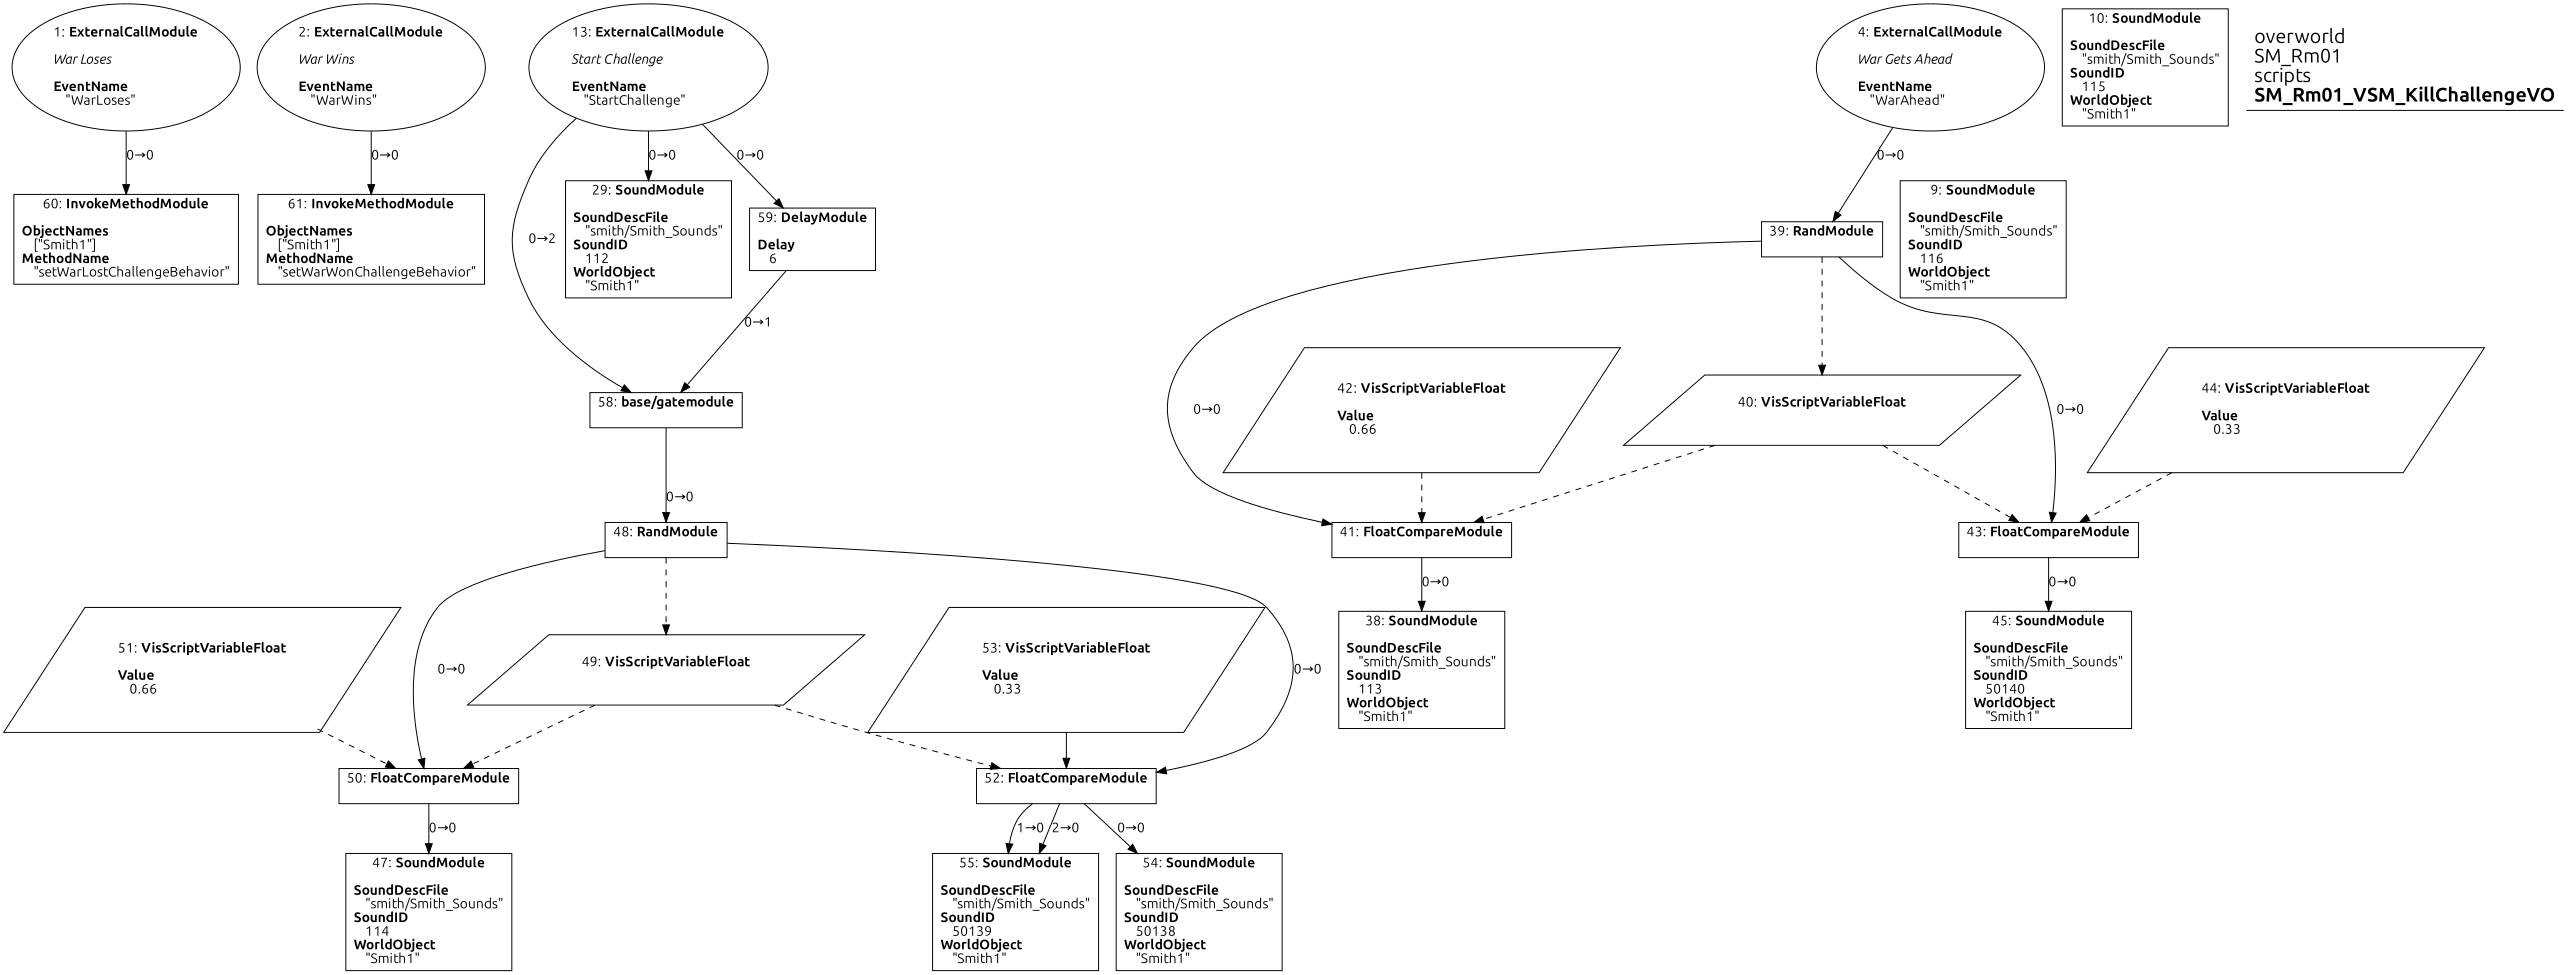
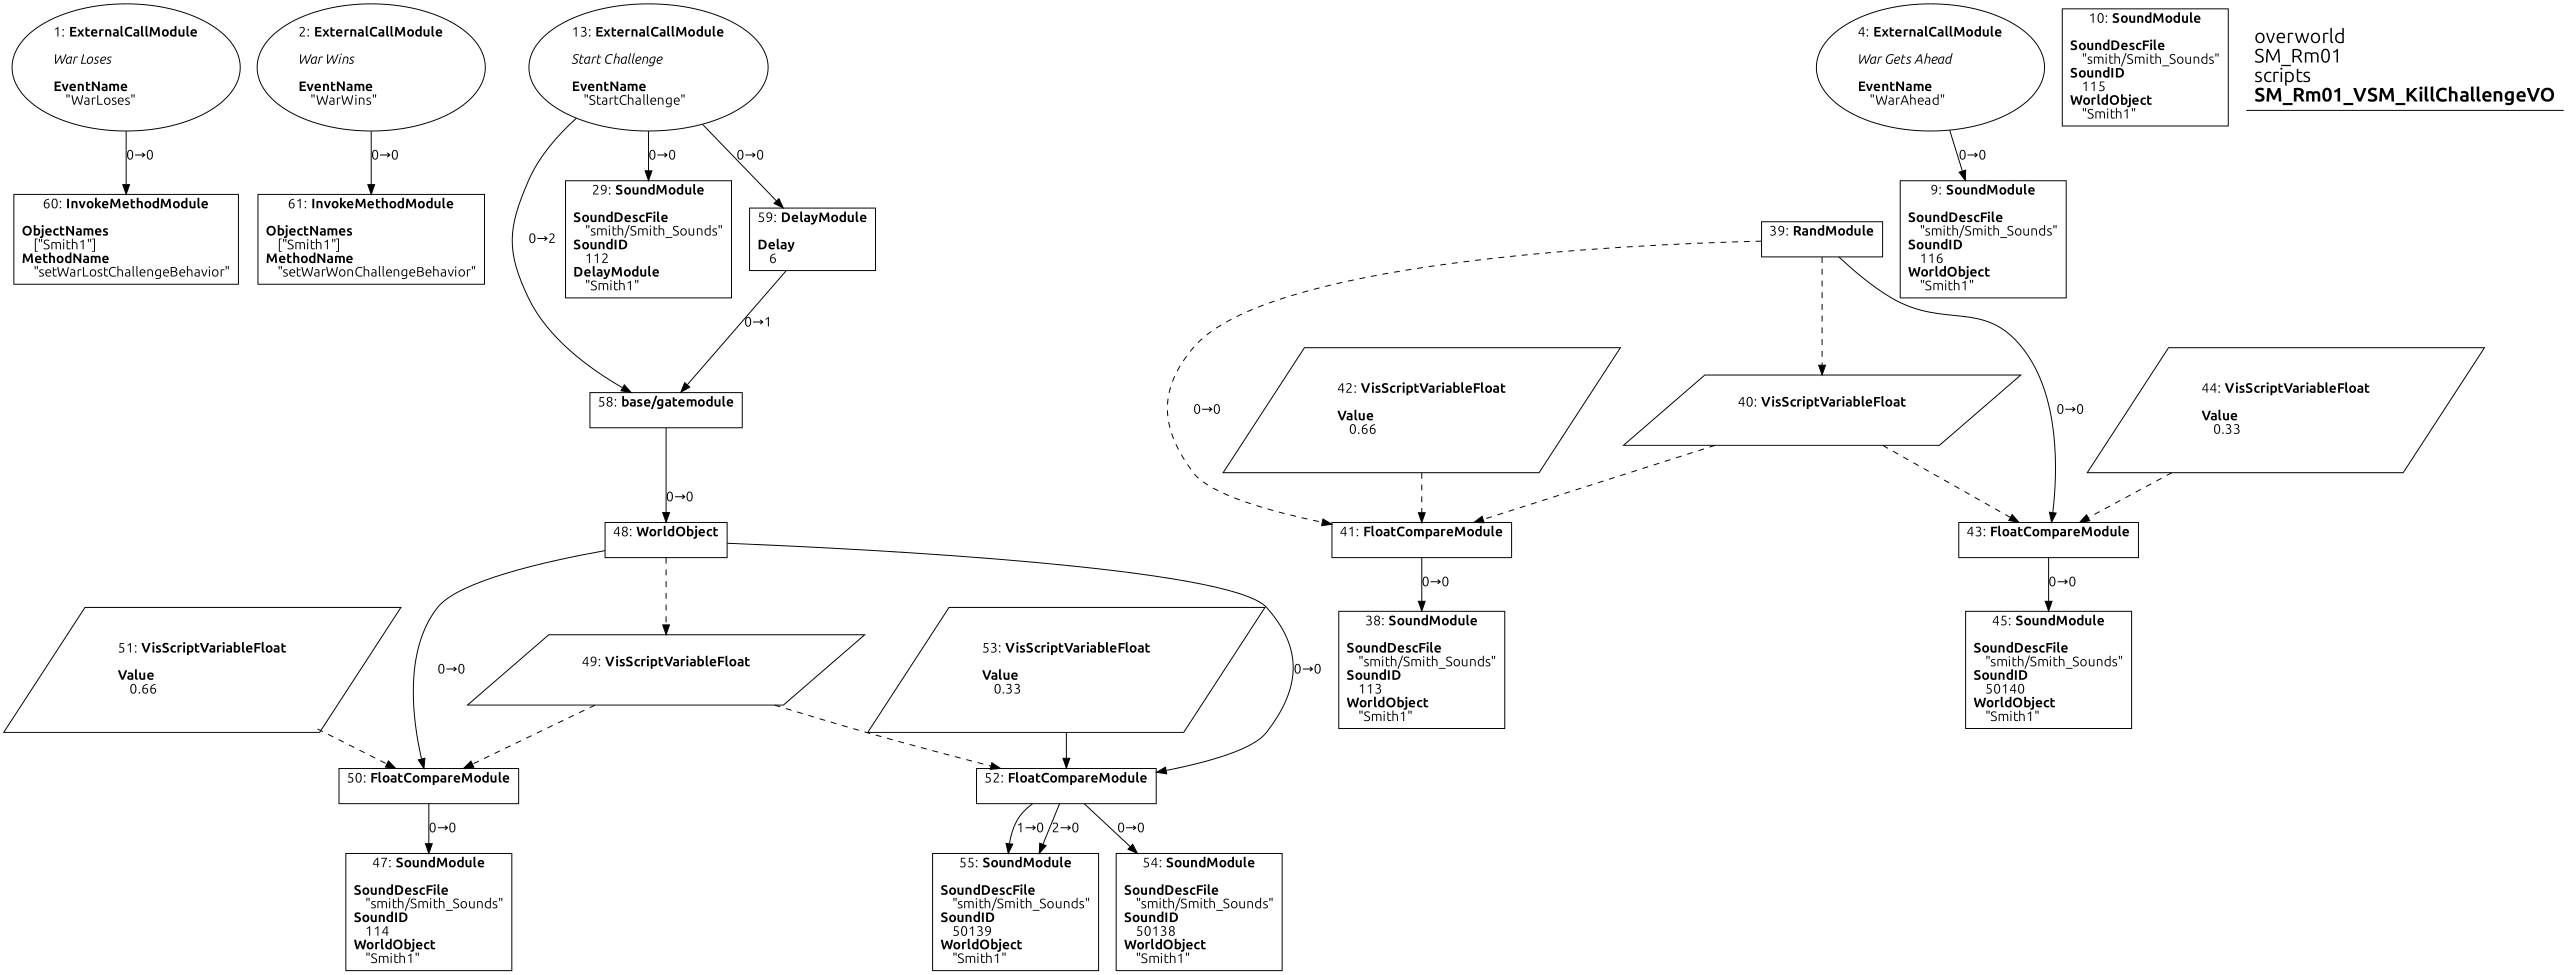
(1865, 170) -> (1956, 151)
(615, 273) -> (617, 273)
(1333, 286) -> (1333, 286)
(678, 532) -> (678, 532)
